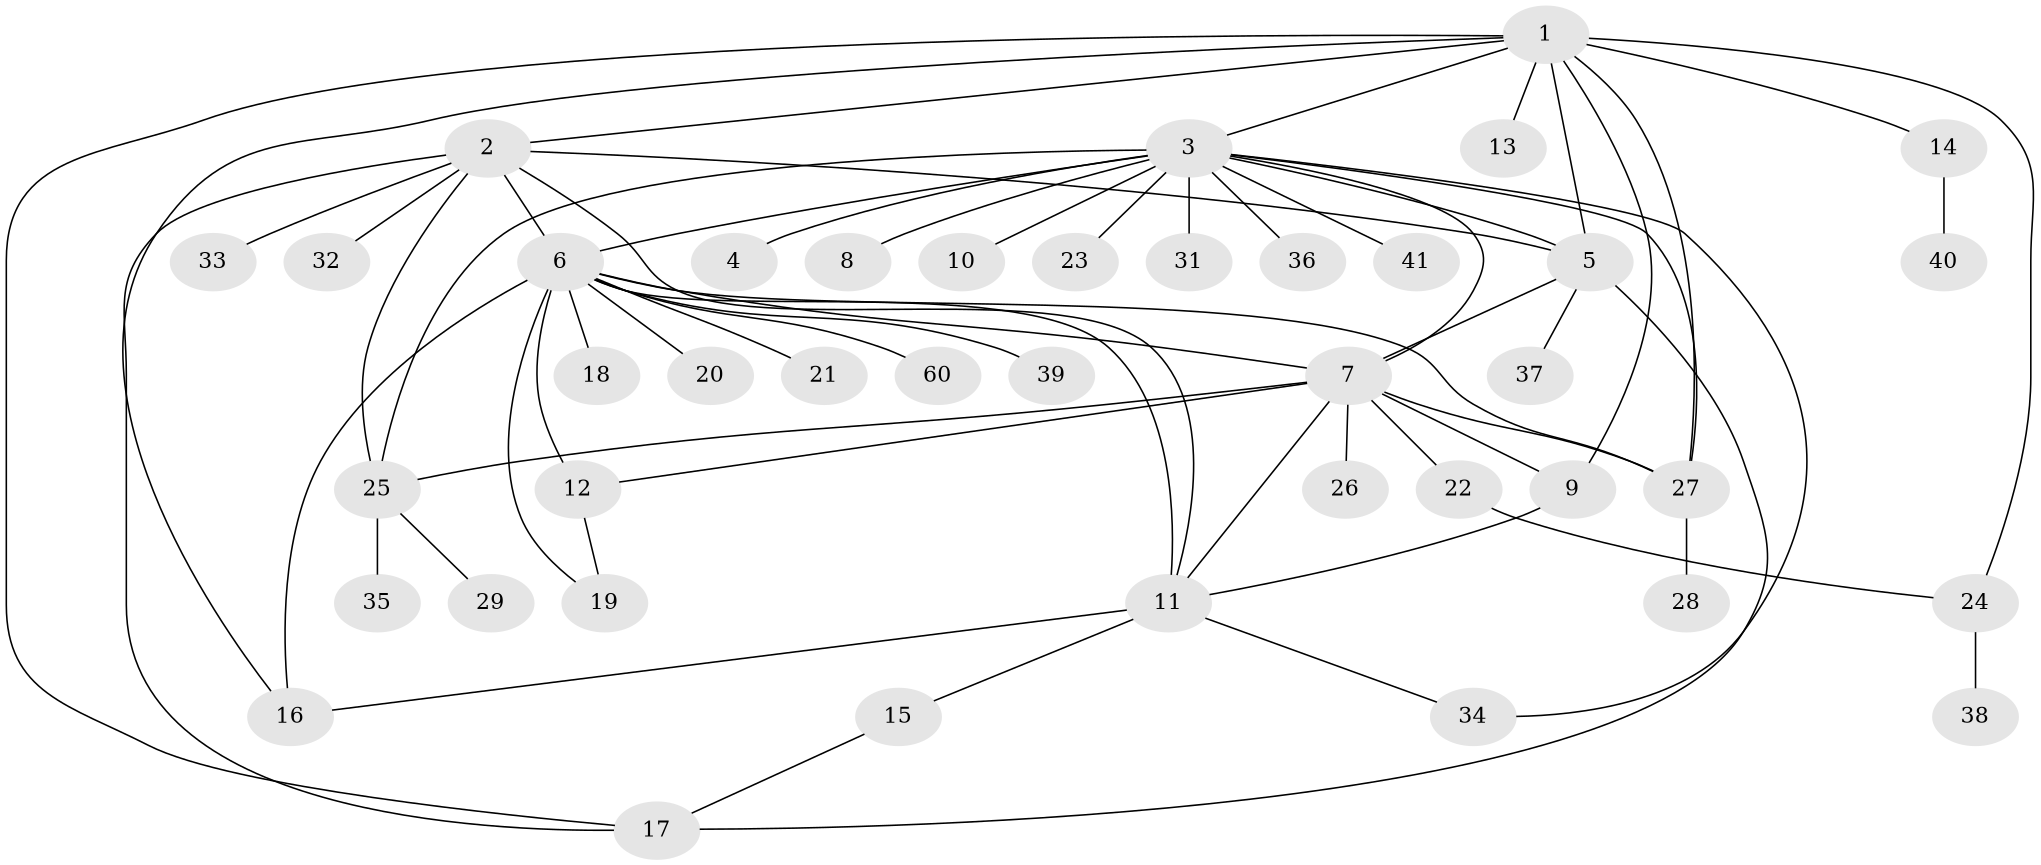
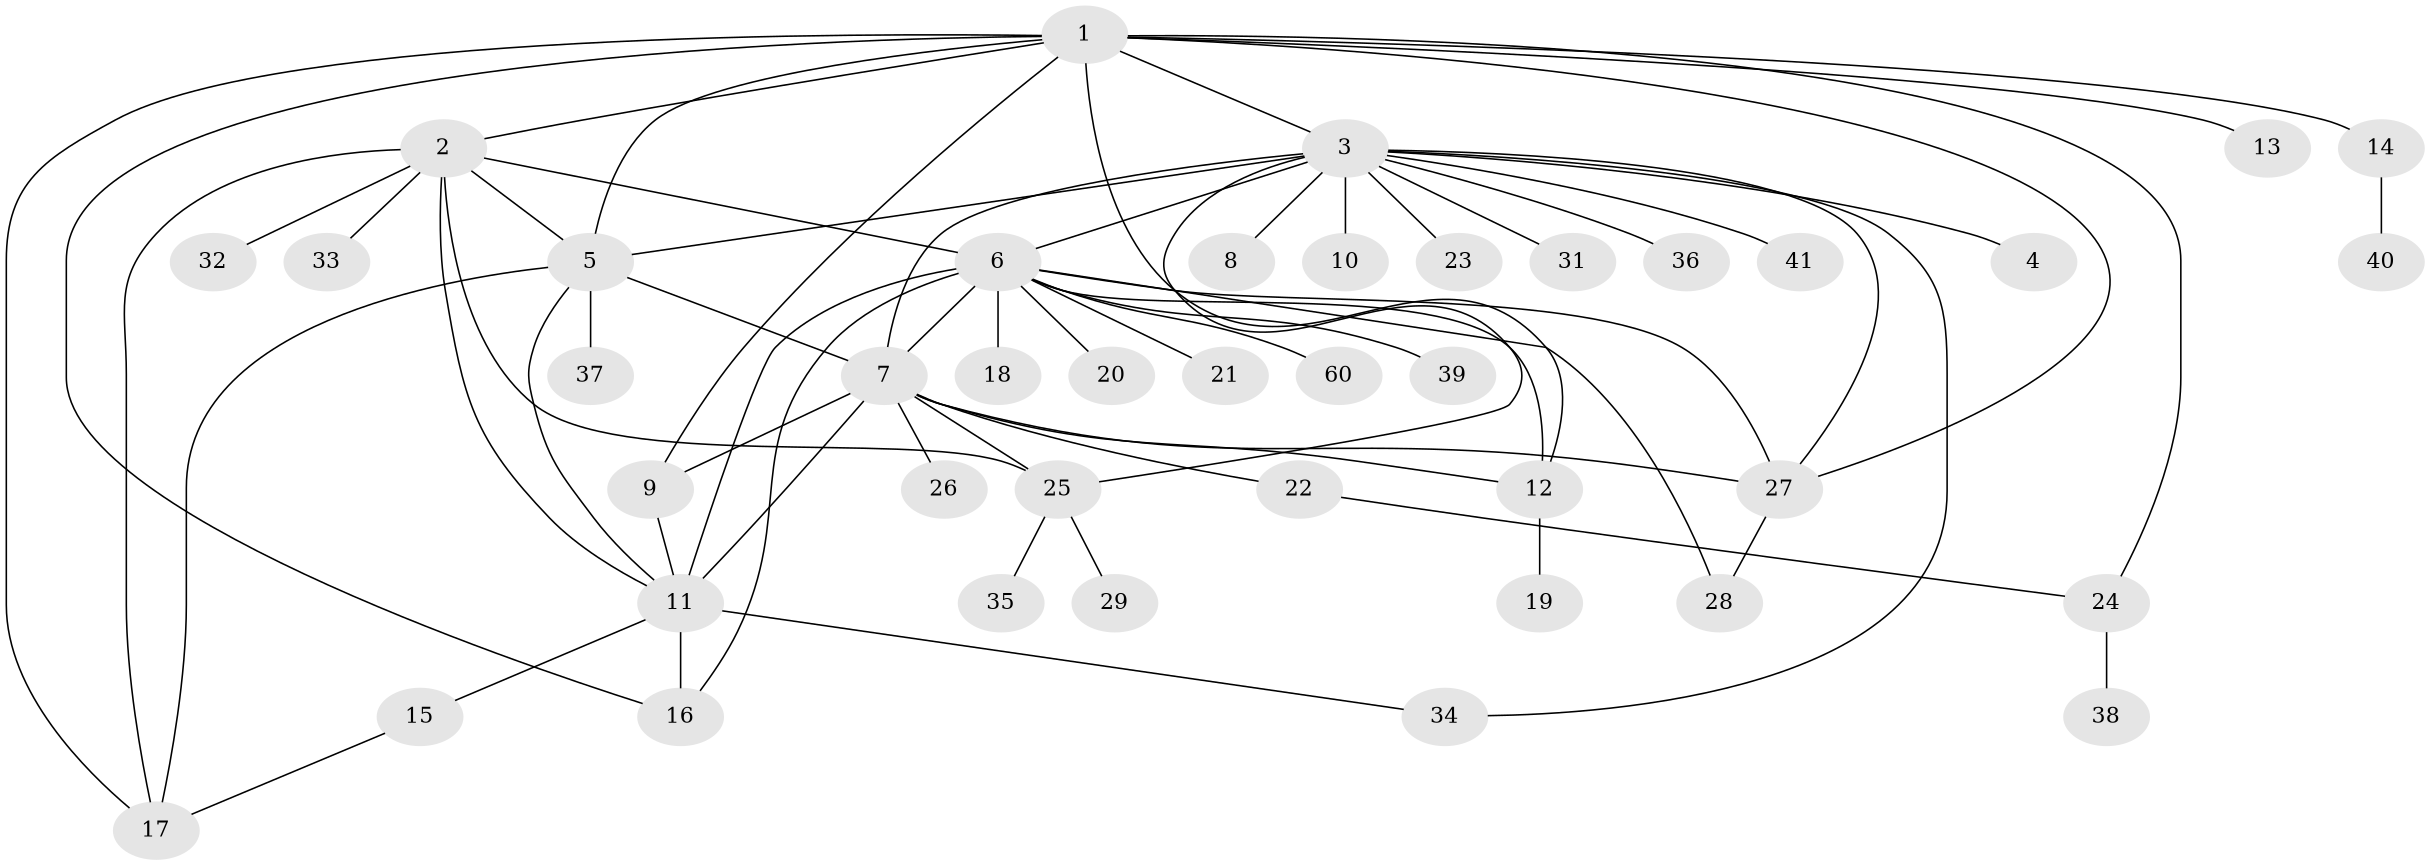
none -> (1148, 261)
(509, 444) -> (1434, 330)
none -> (547, 447)
